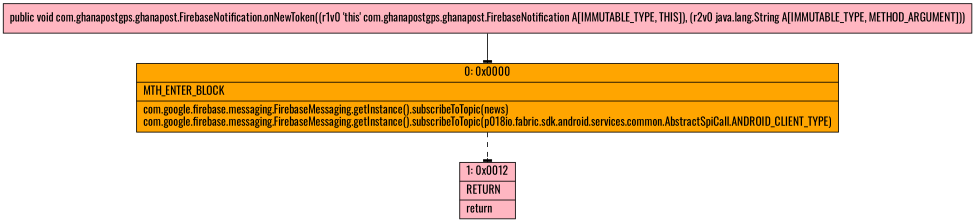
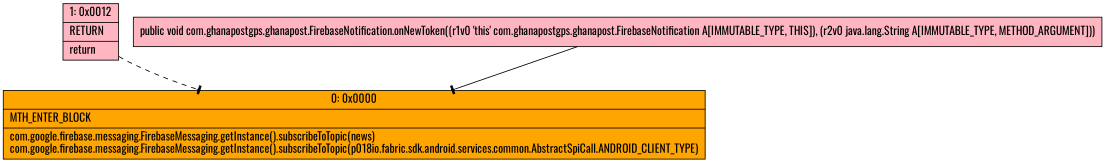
(488, 145) -> (157, 75)
